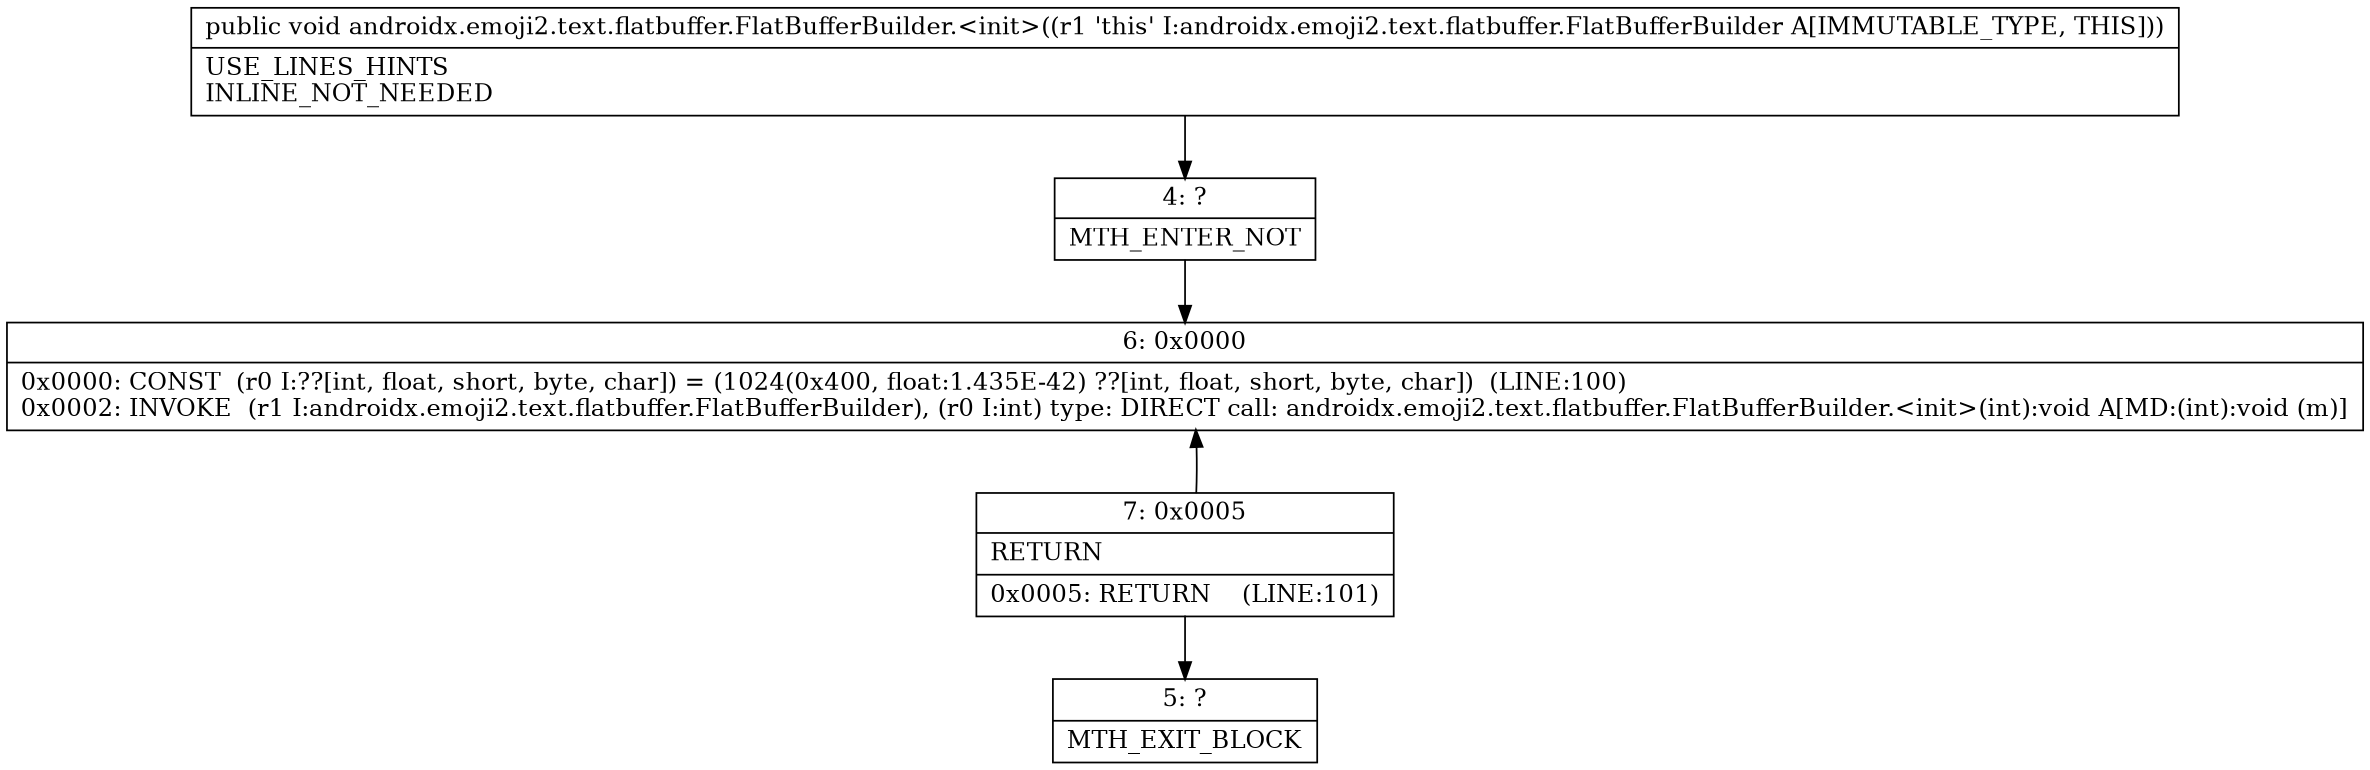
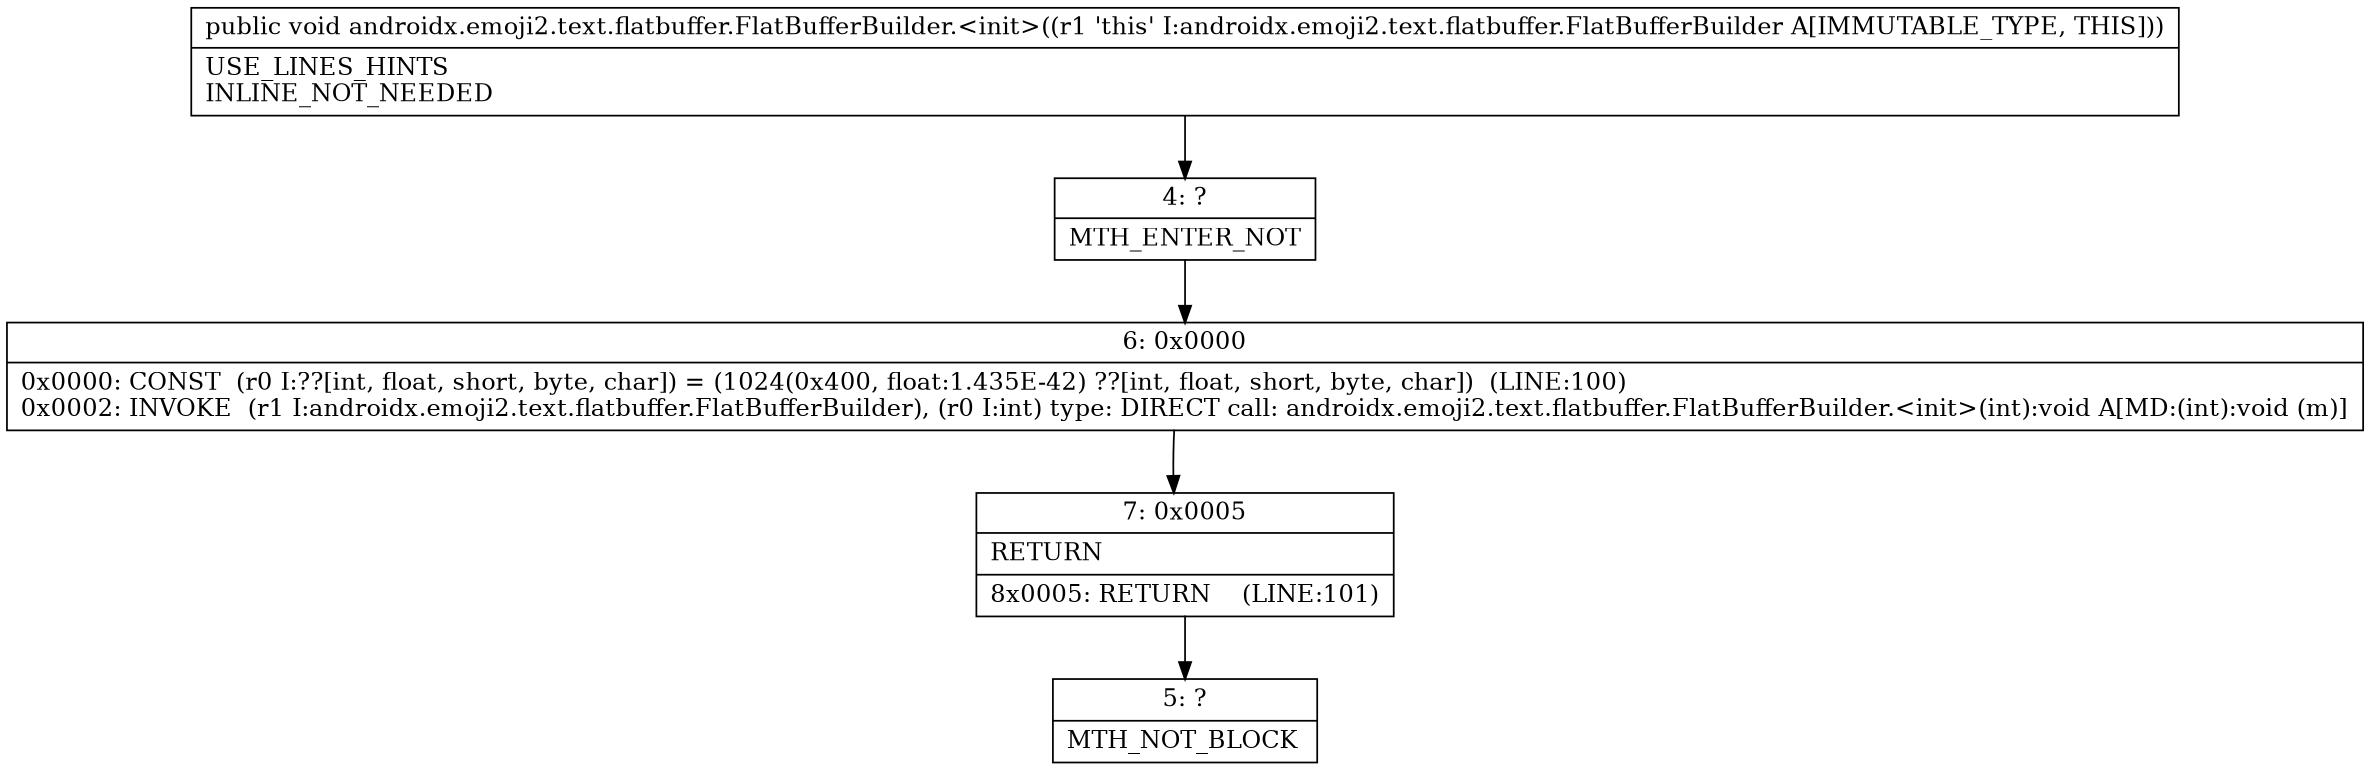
(1197, 470) -> (1173, 453)
(1185, 595) -> (1185, 595)
(1185, 741) -> (1182, 741)
